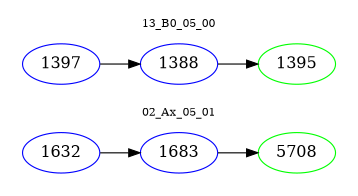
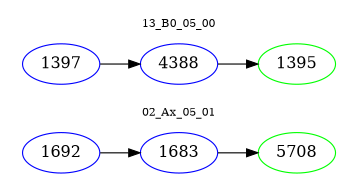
(179, 64) -> (179, 64)
(61, 153) -> (61, 153)
